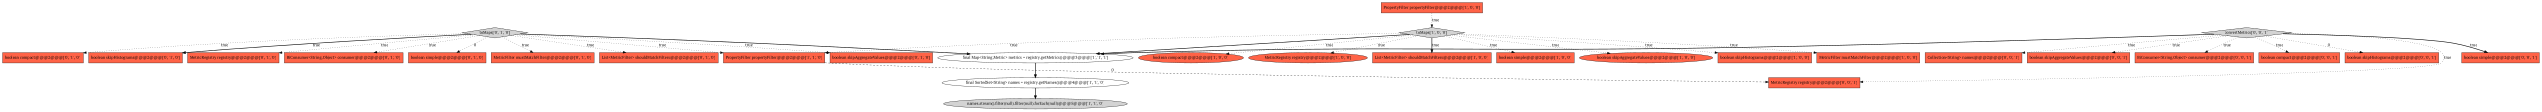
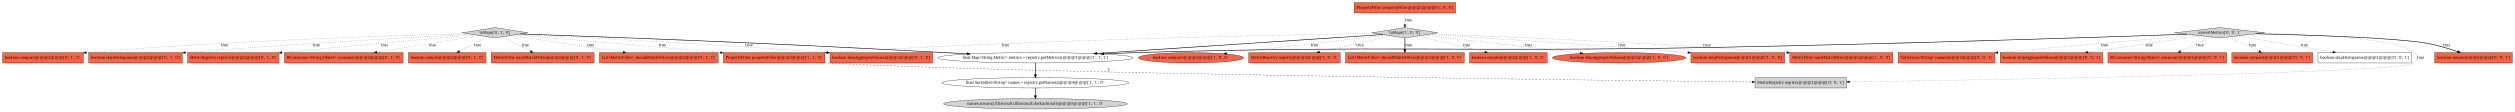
(328, 42) -> (328, 42)
(475, 45) -> (478, 45)
(2329, 45) -> (2304, 45)
(1308, 58) -> (1294, 58)
(2392, 58) -> (2365, 58)
(1113, 70) -> (1109, 70)
(1814, 83) -> (1801, 83)
